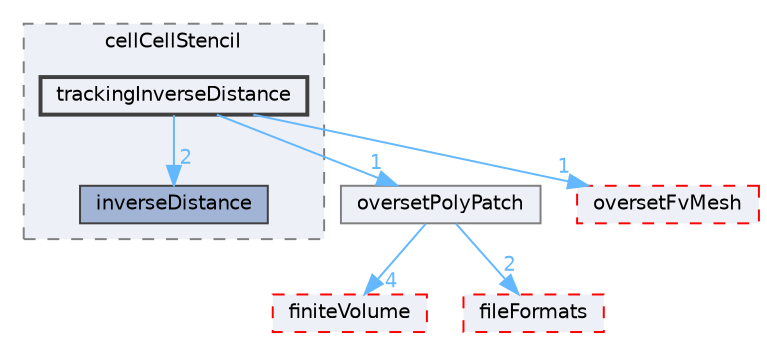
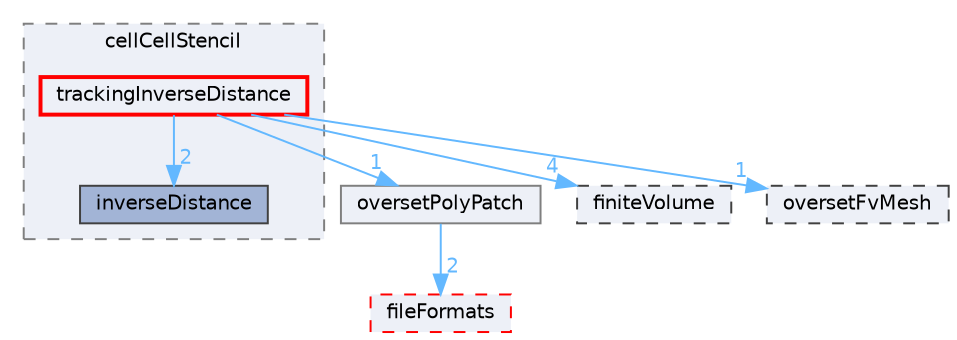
(174, 96) -> (174, 96)
(668, 205) -> (858, 205)
(402, 251) -> (404, 148)
(350, 313) -> (654, 205)
